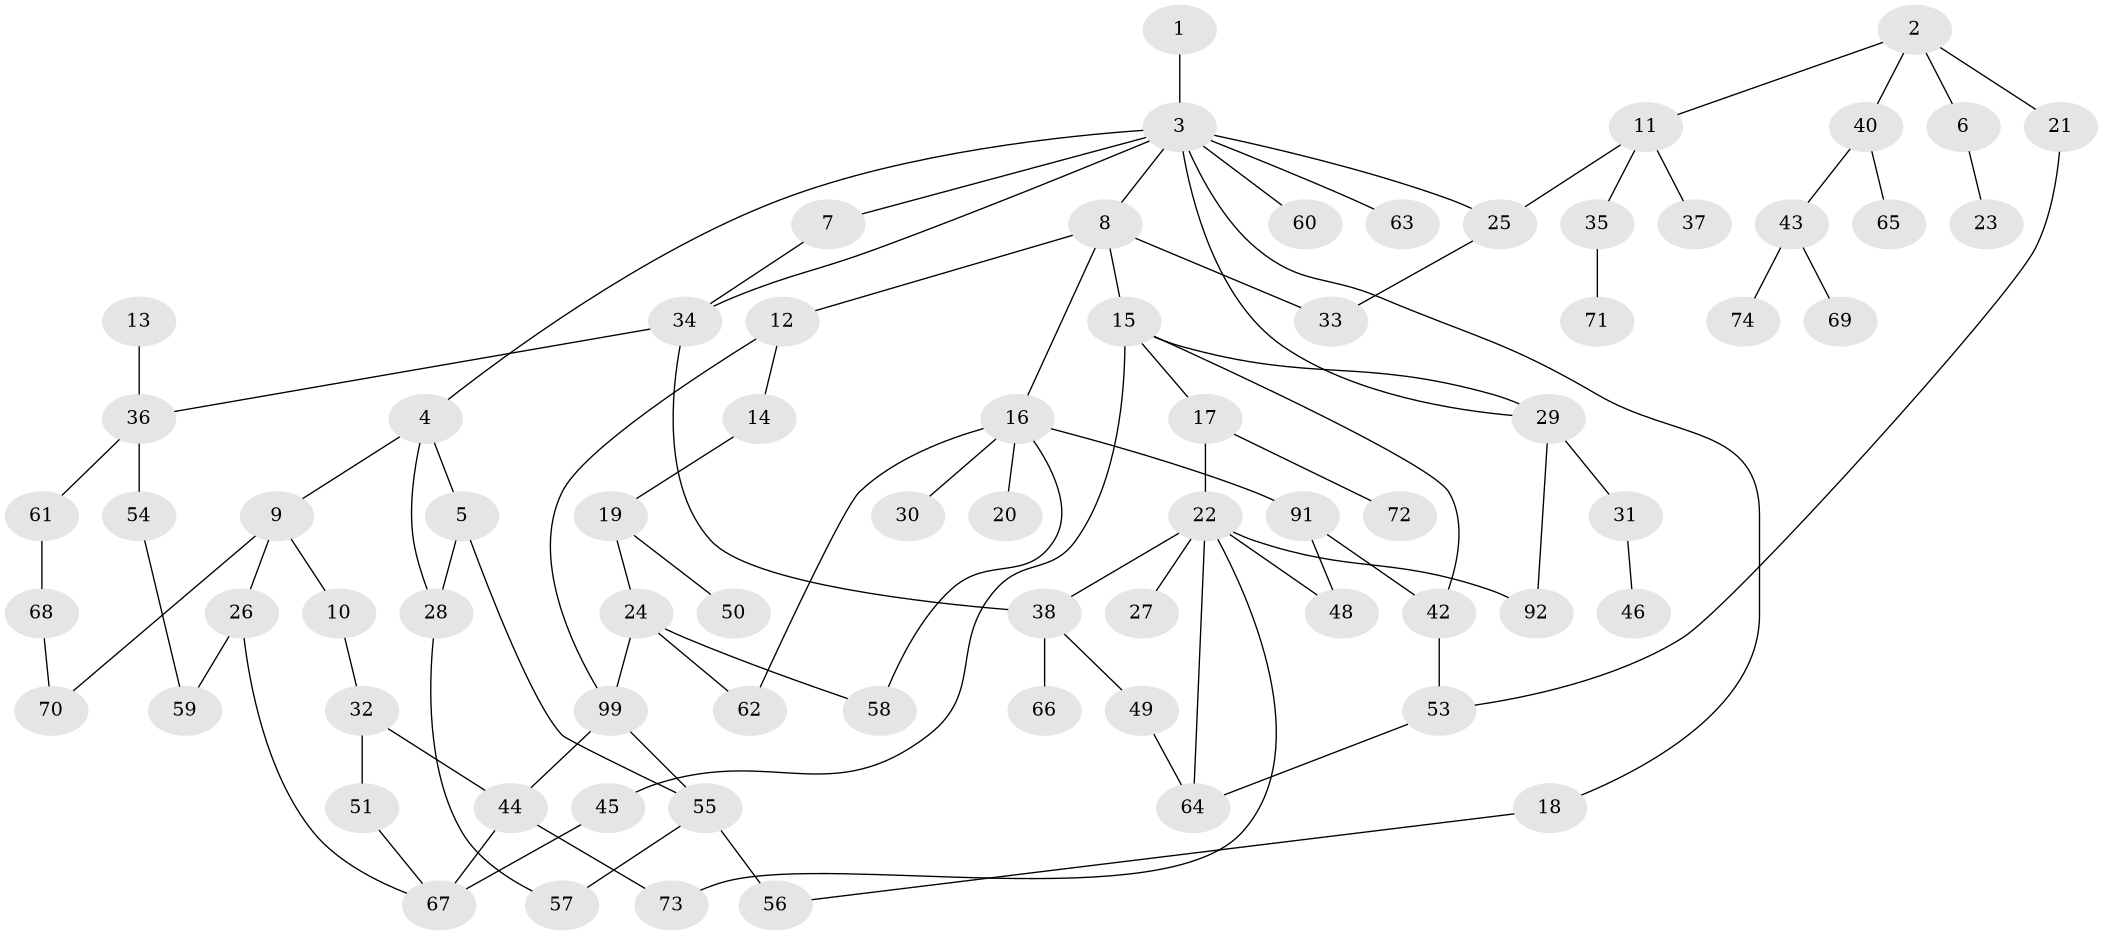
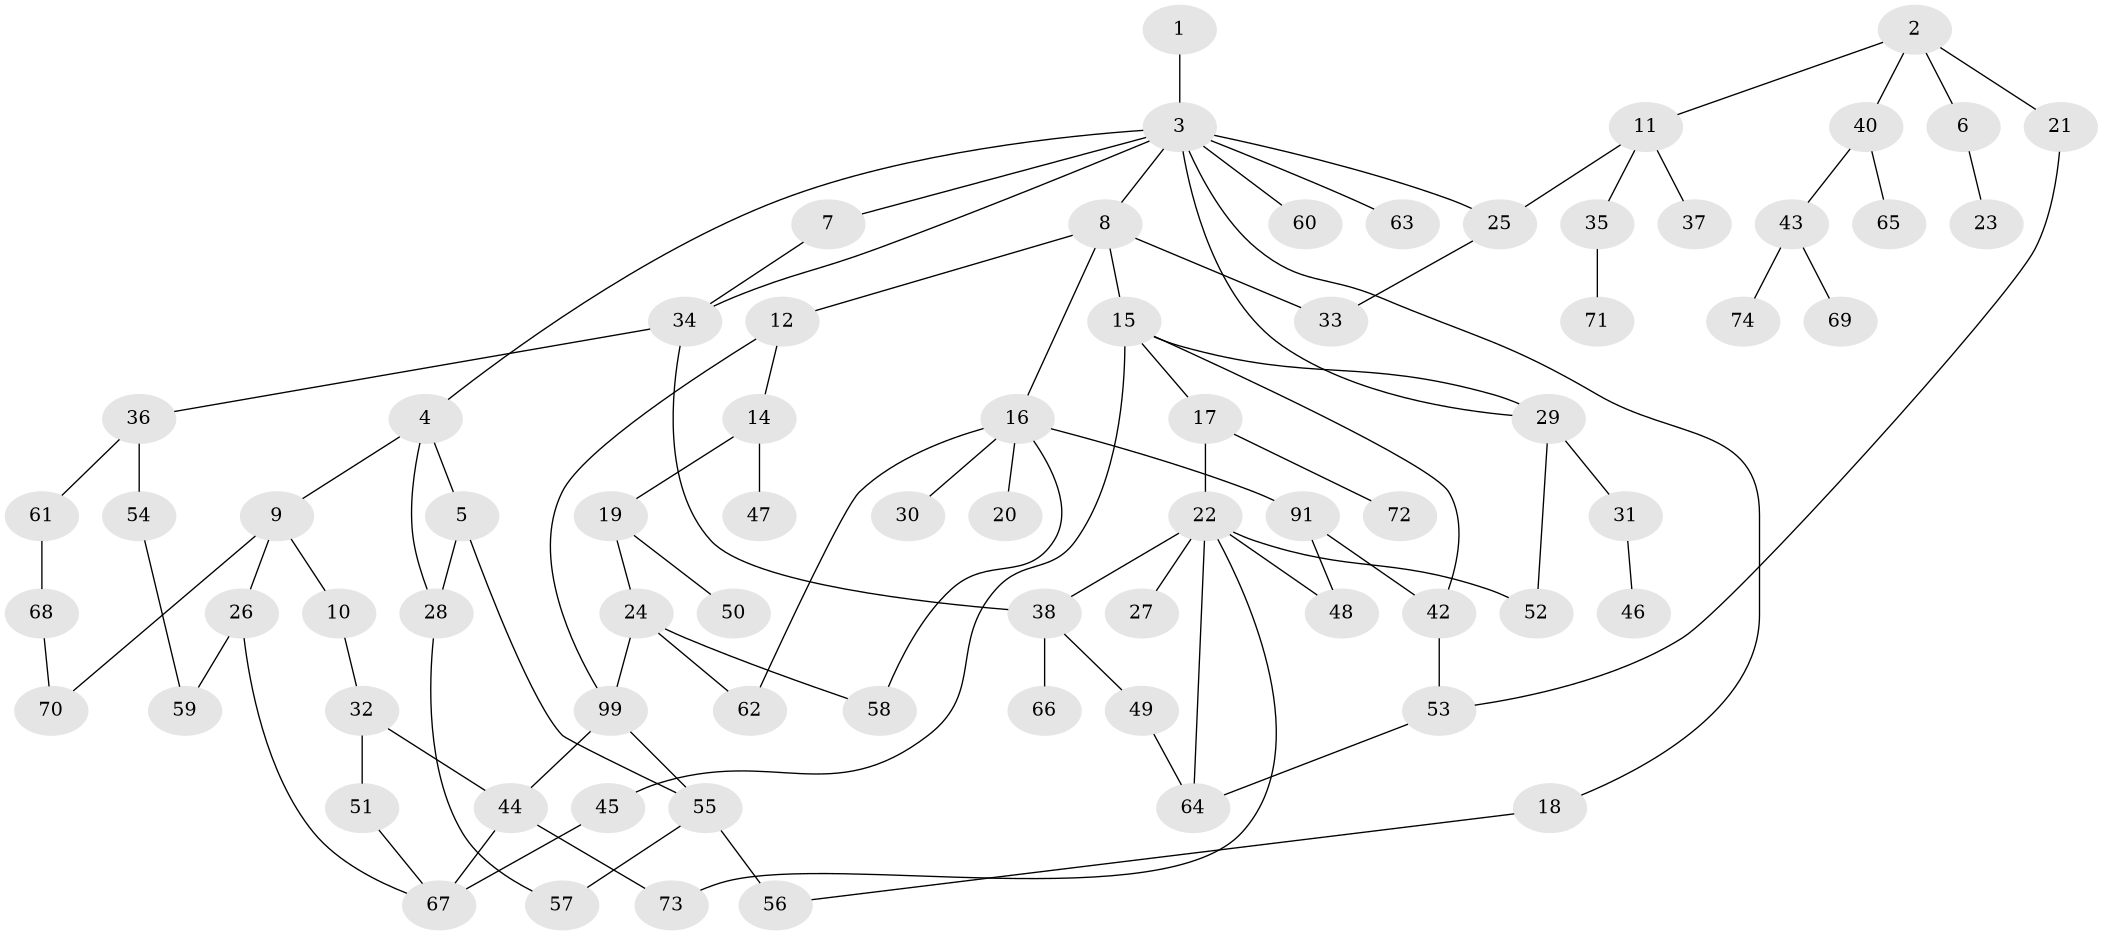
(139, 322) -> none
none -> (759, 516)
(1537, 614) -> (1537, 614)
